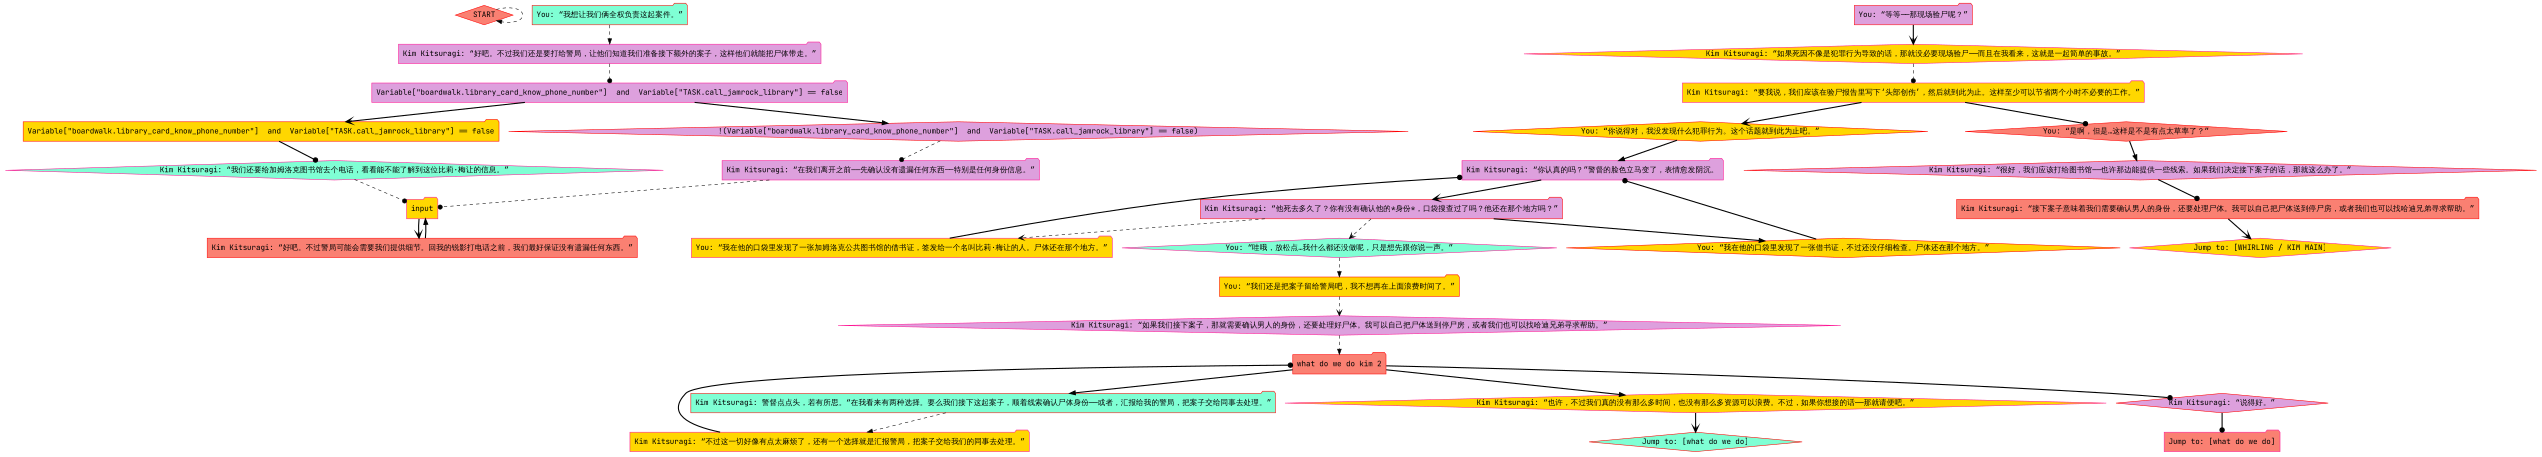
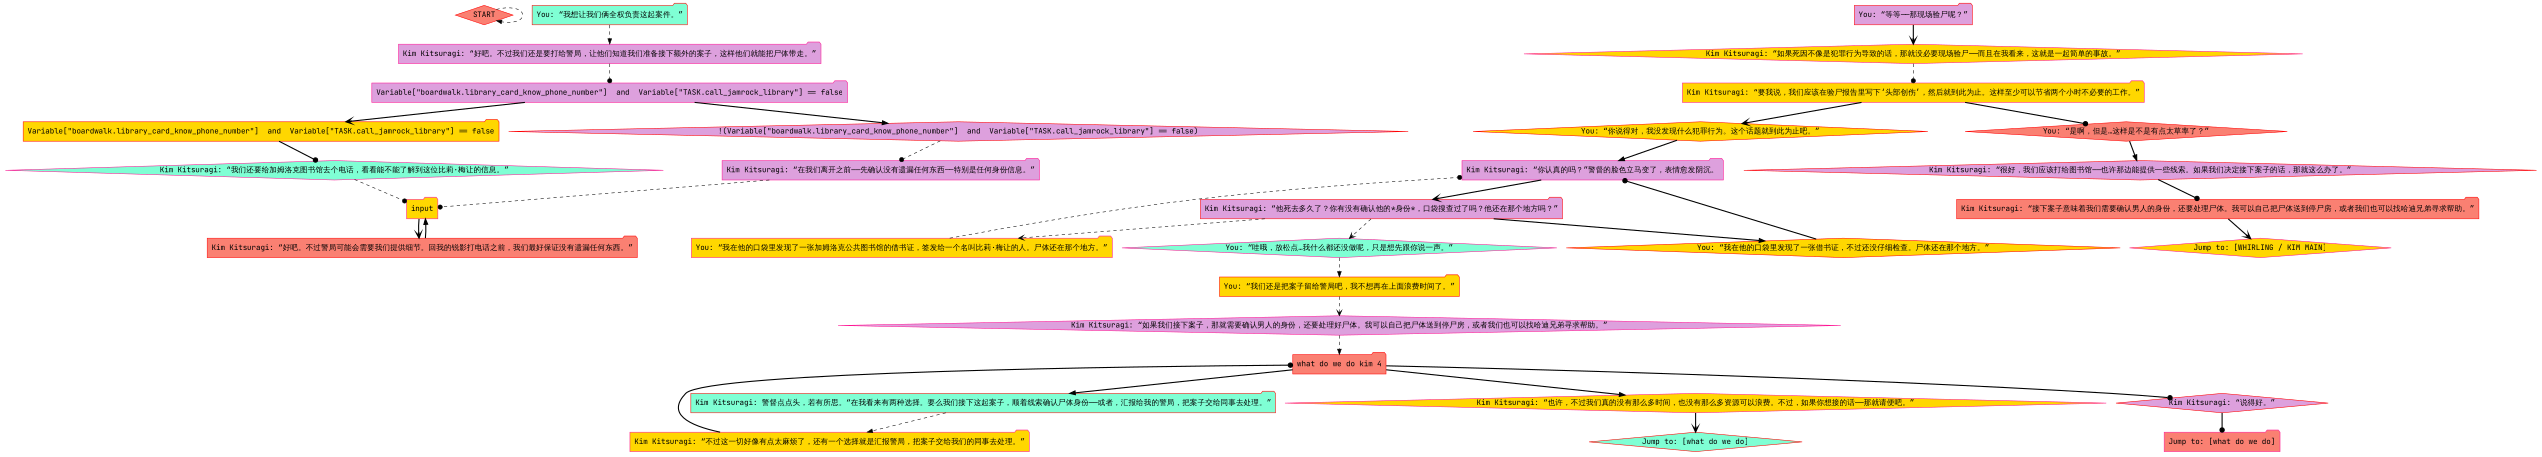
(1202, 199) -> (1202, 199)
(1339, 364) -> (1339, 364)
